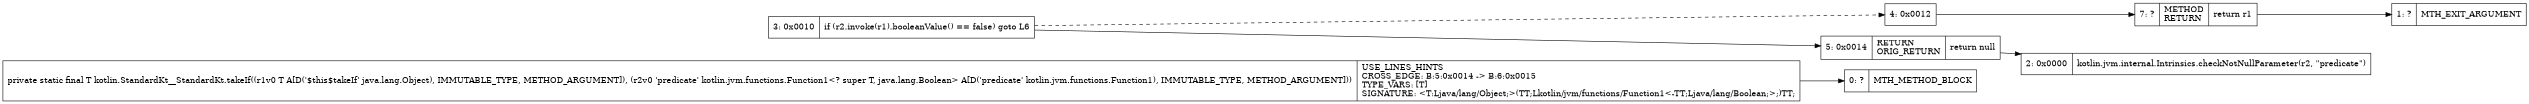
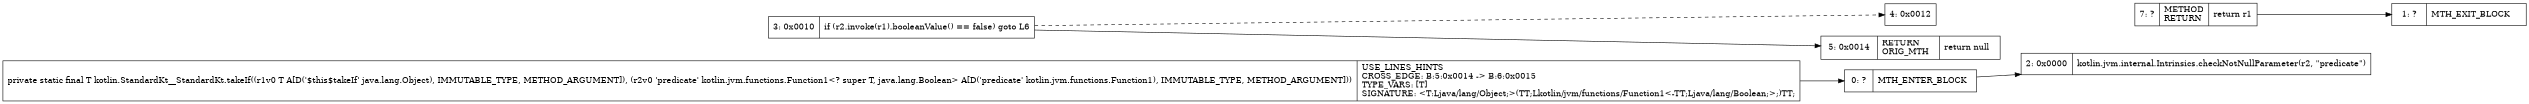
(2471, 14) -> (2471, 14)
(2033, 15) -> none
(1909, 52) -> (1906, 52)
(2008, 53) -> (1996, 76)
(1923, 81) -> (1922, 81)
